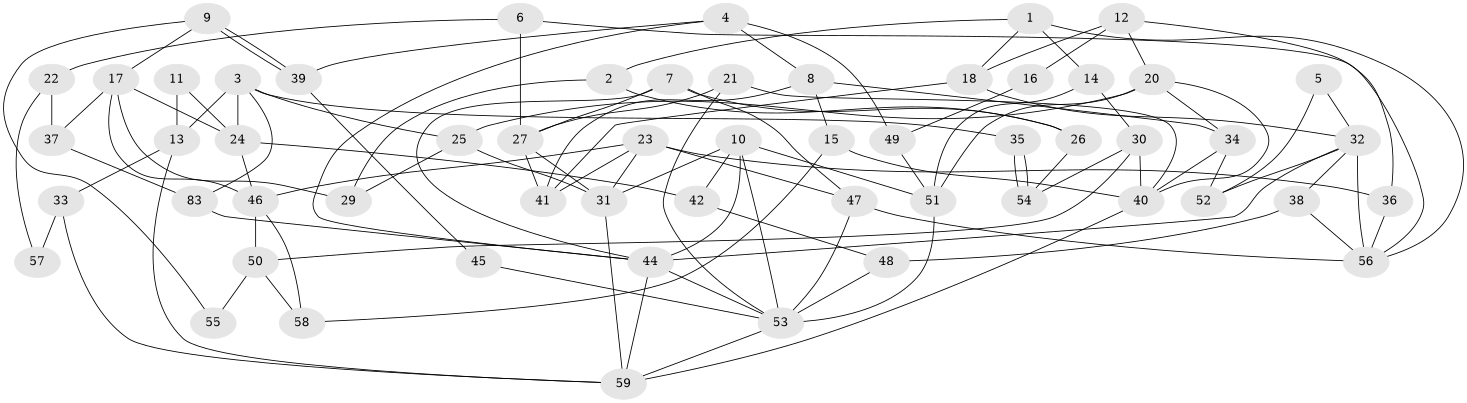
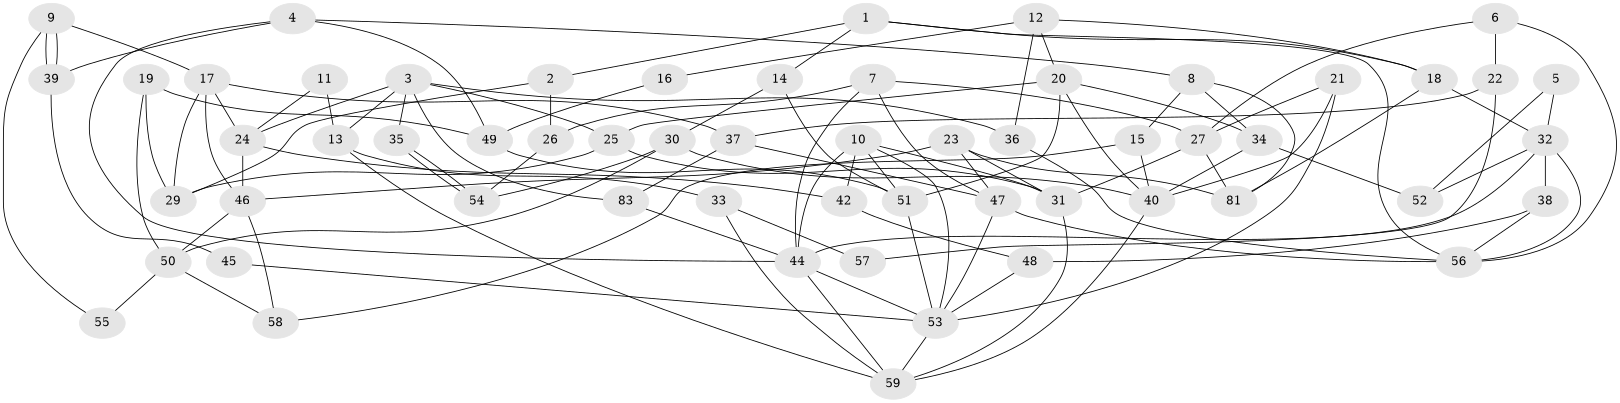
none -> (146, 80)
(1000, 171) -> (714, 99)
none -> (921, 183)
(543, 201) -> (1234, 201)
